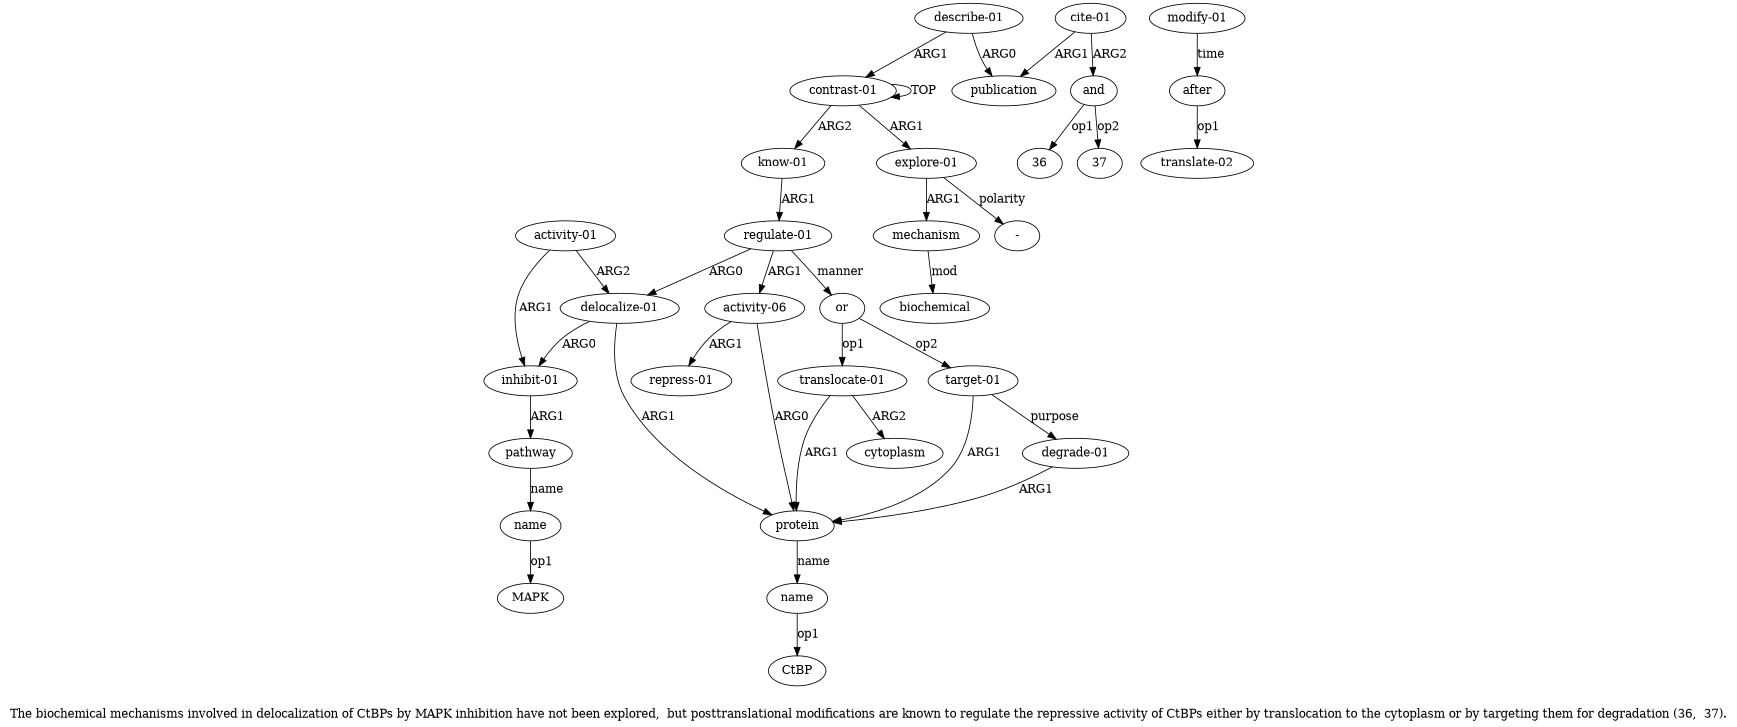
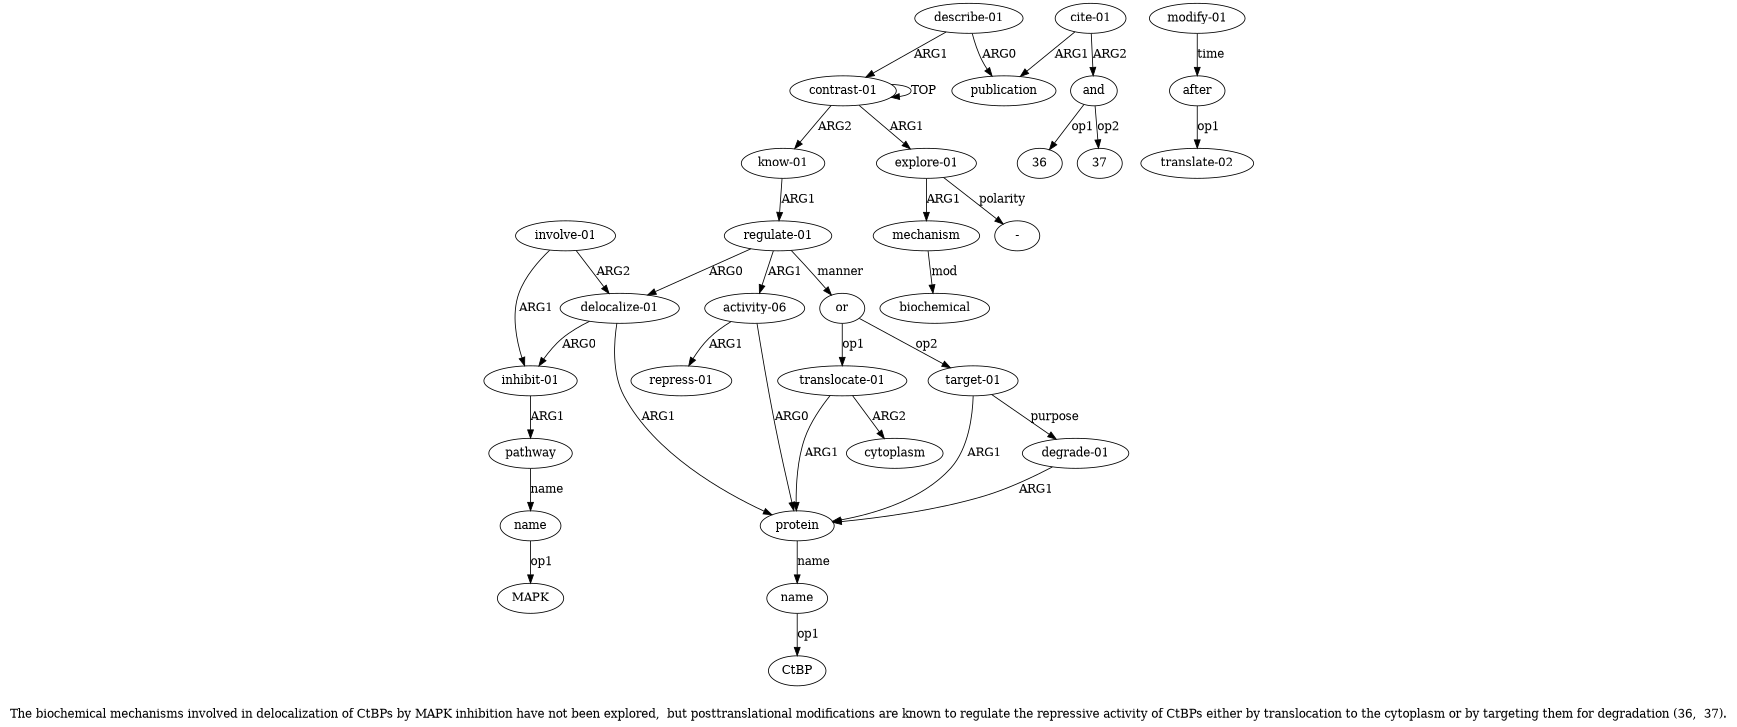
(566, 236) -> (566, 236)
